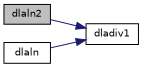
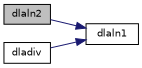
(112, 34) -> (112, 34)
(27, 53) -> (27, 53)
